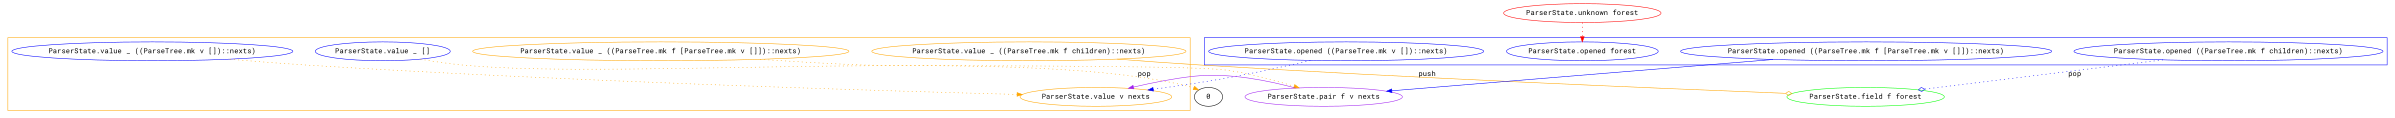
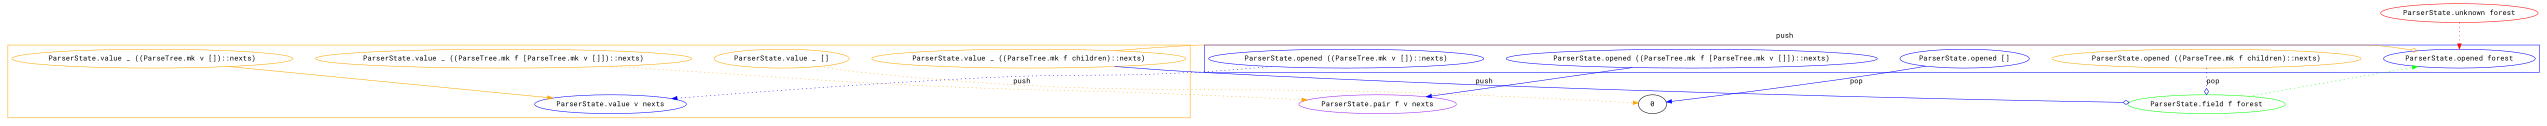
none -> (1763, 45)
(152, 51) -> (152, 59)
(383, 51) -> (782, 59)
(2228, 51) -> (2206, 59)
none -> (1965, 59)
(1144, 74) -> (1022, 81)
(1215, 75) -> none
(1451, 79) -> (1619, 90)
(623, 81) -> (388, 82)
none -> (2331, 82)
(1096, 97) -> (611, 104)
